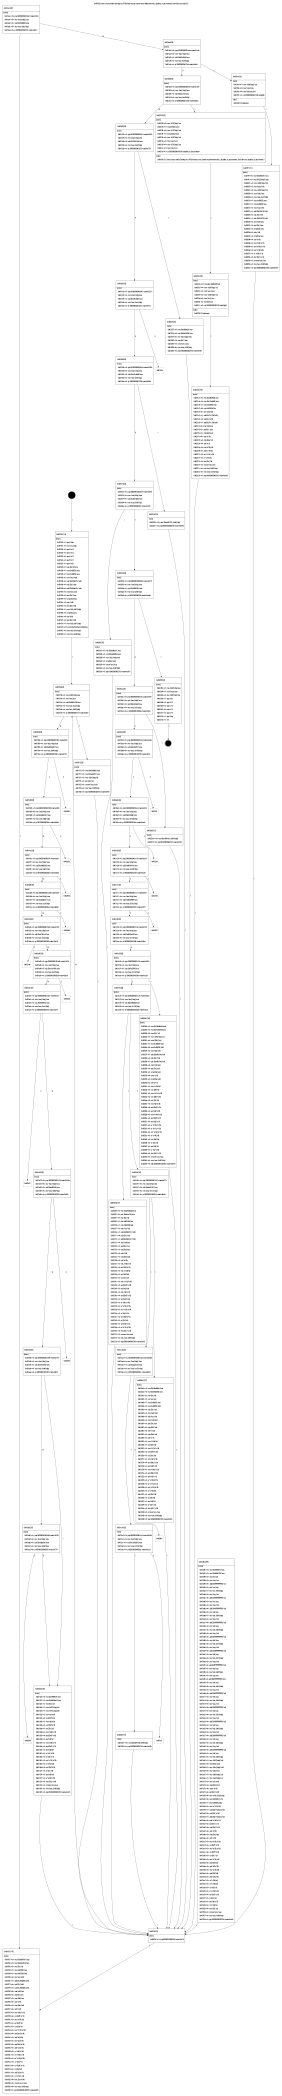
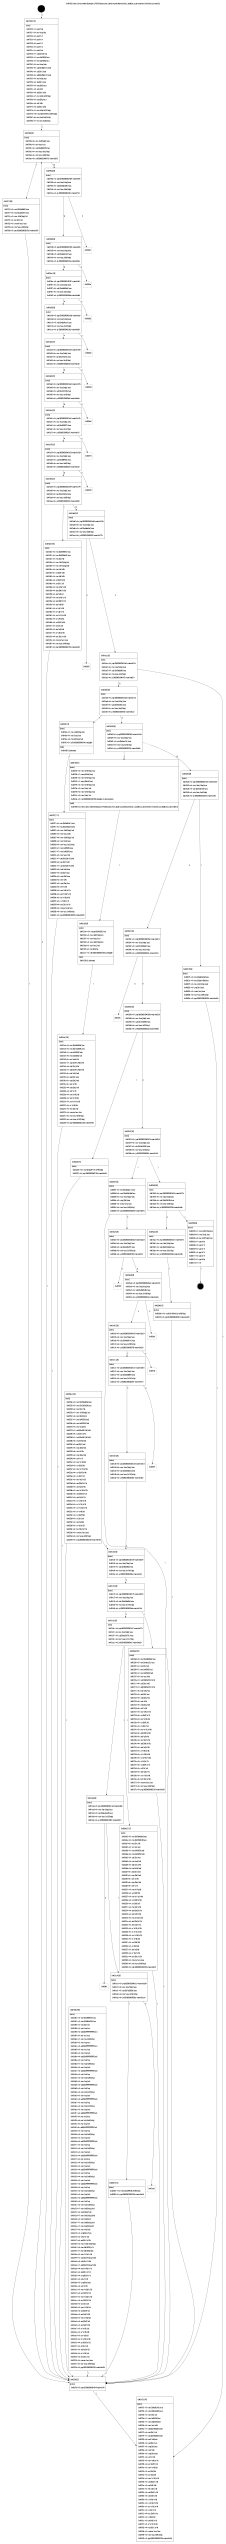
(134, 721) -> (127, 1221)
(156, 996) -> (104, 1544)
(46, 1619) -> (102, 595)
